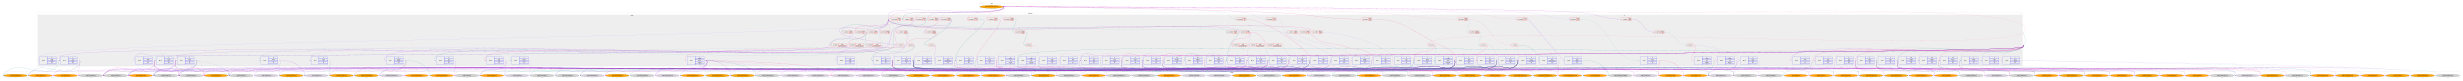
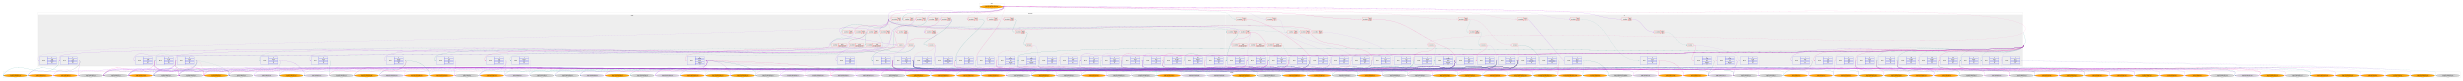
(342, 76) -> (342, 76)
(1319, 76) -> (1319, 76)
